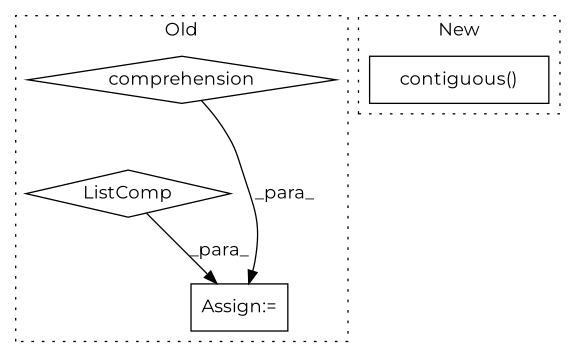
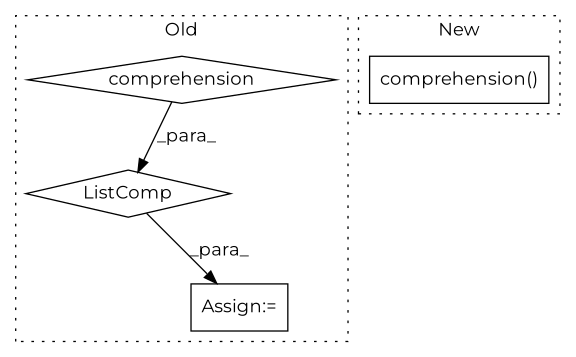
(459, 80) -> (459, 80)
(245, 181) -> (158, 131)
